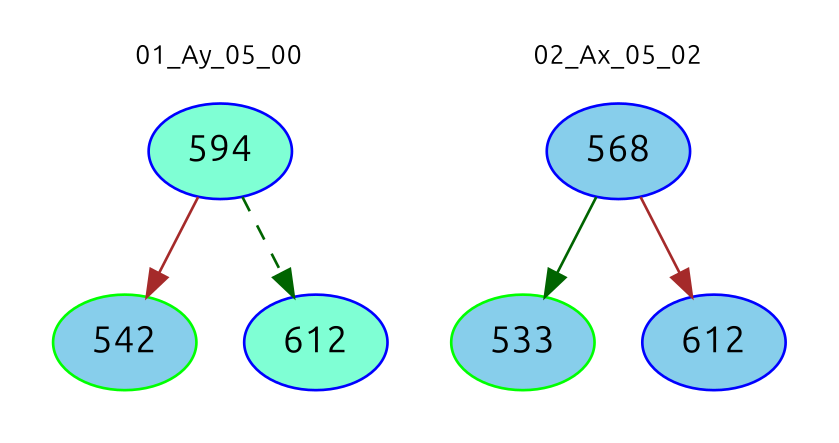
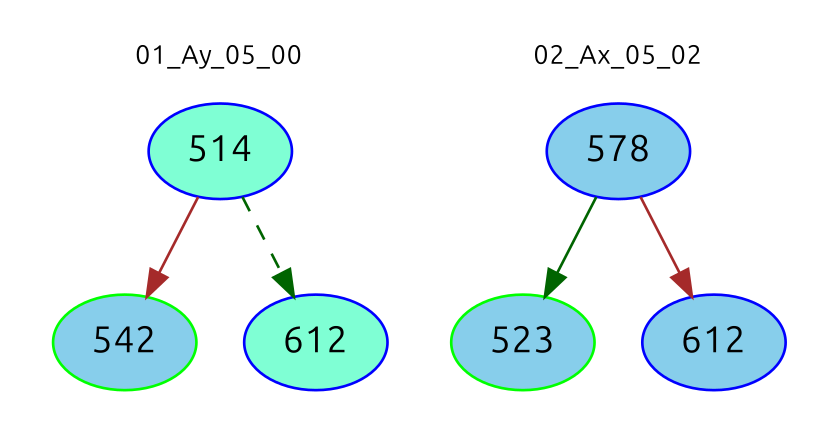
(220, 151) -> (220, 151)
(618, 151) -> (618, 151)
(523, 342) -> (523, 342)
